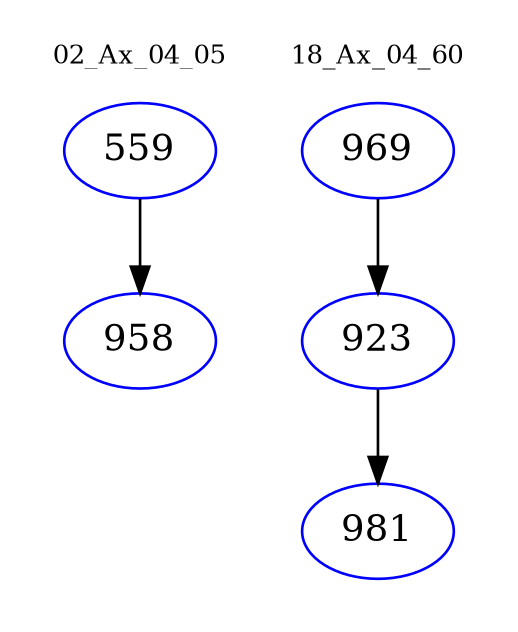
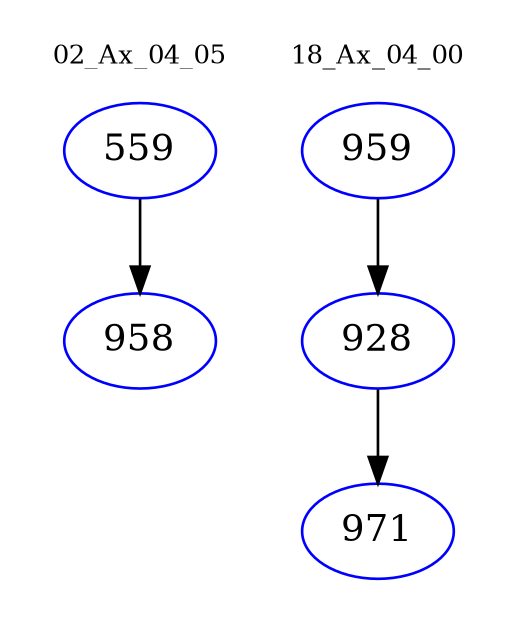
(378, 57) -> (378, 57)
(378, 151) -> (378, 151)
(378, 341) -> (378, 341)
(378, 531) -> (378, 531)
